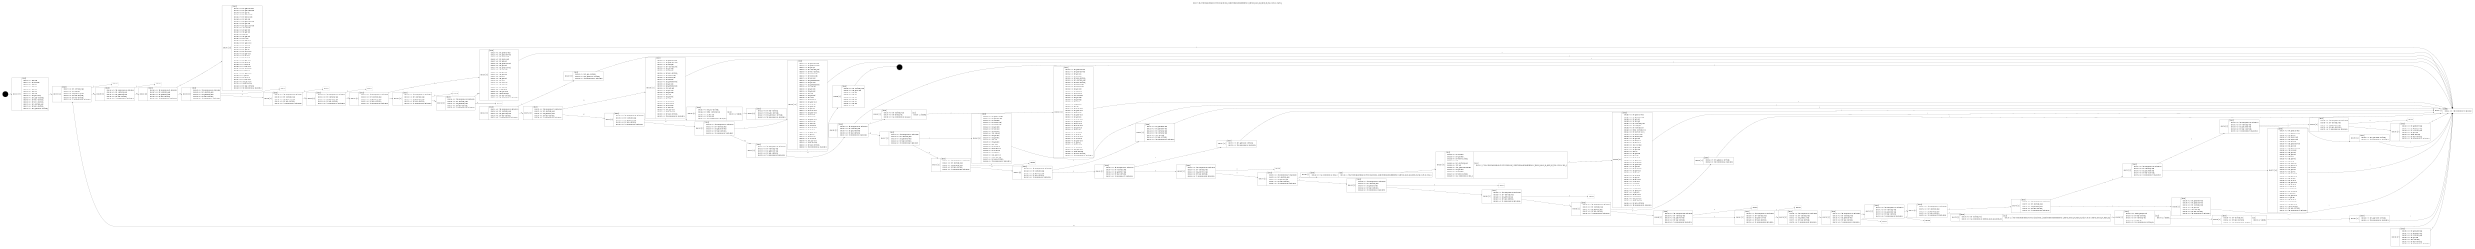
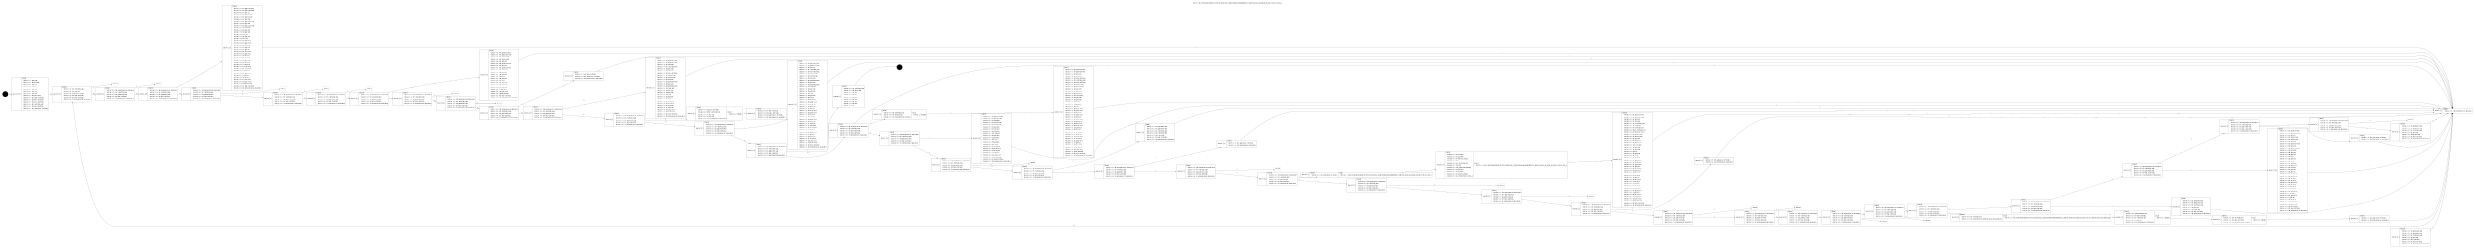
(476, 95) -> (477, 108)
